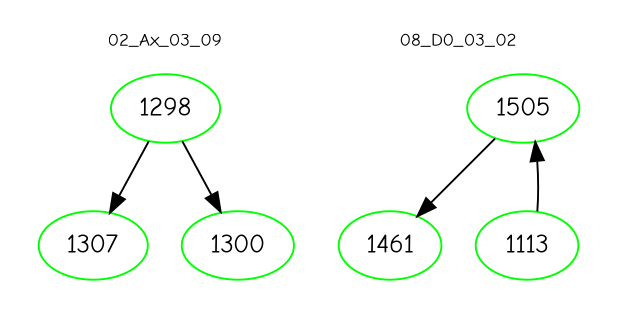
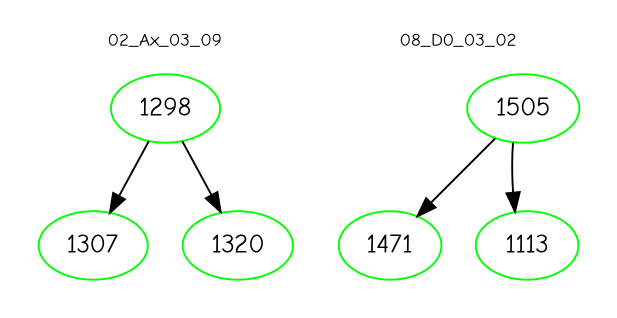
(538, 186) -> (512, 167)
(238, 245) -> (238, 245)
(390, 245) -> (390, 245)
